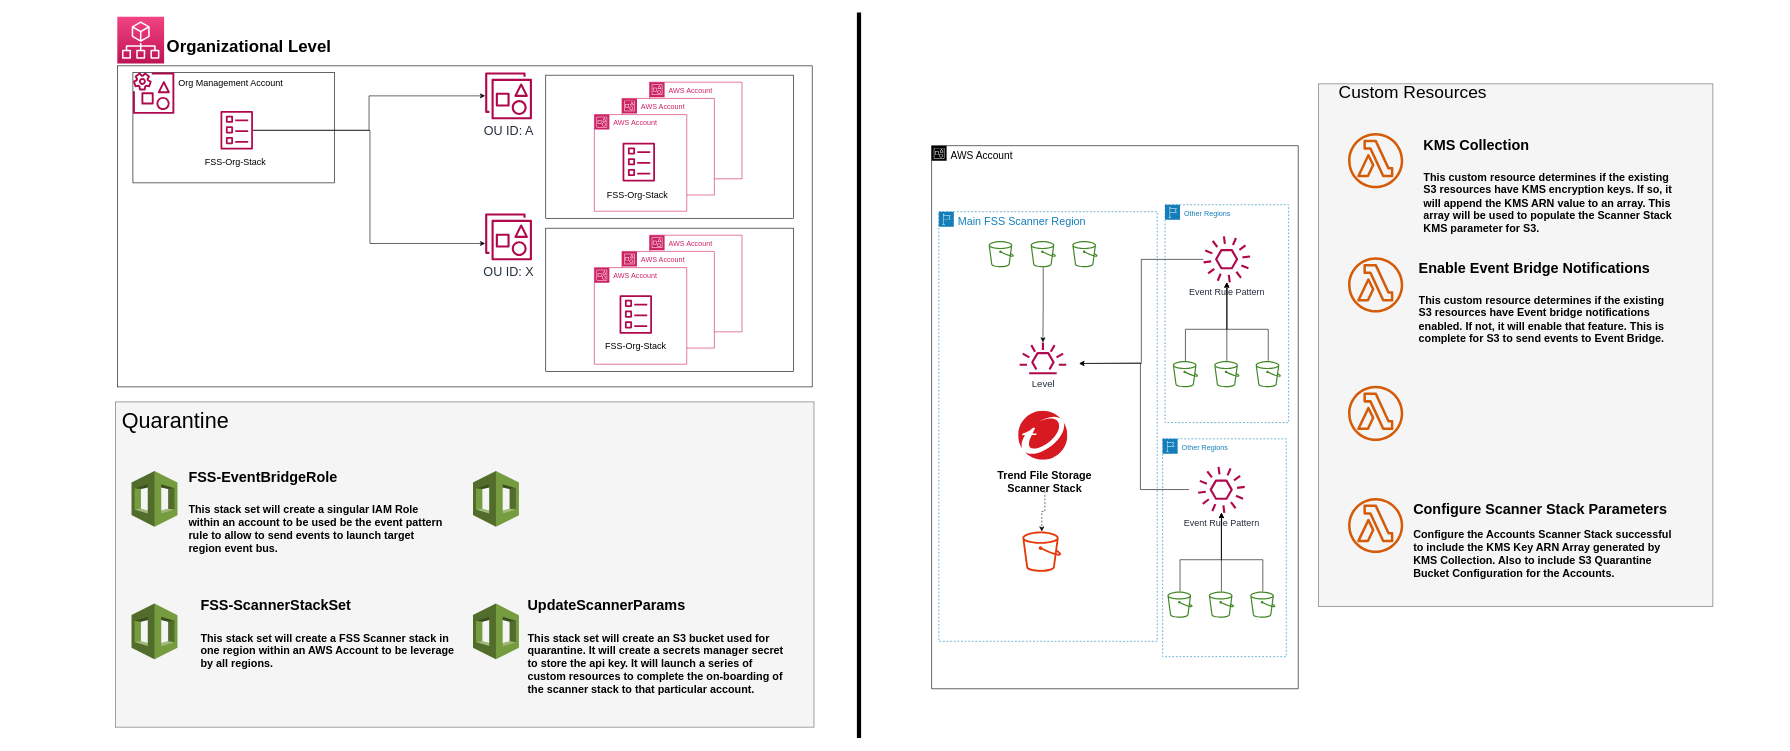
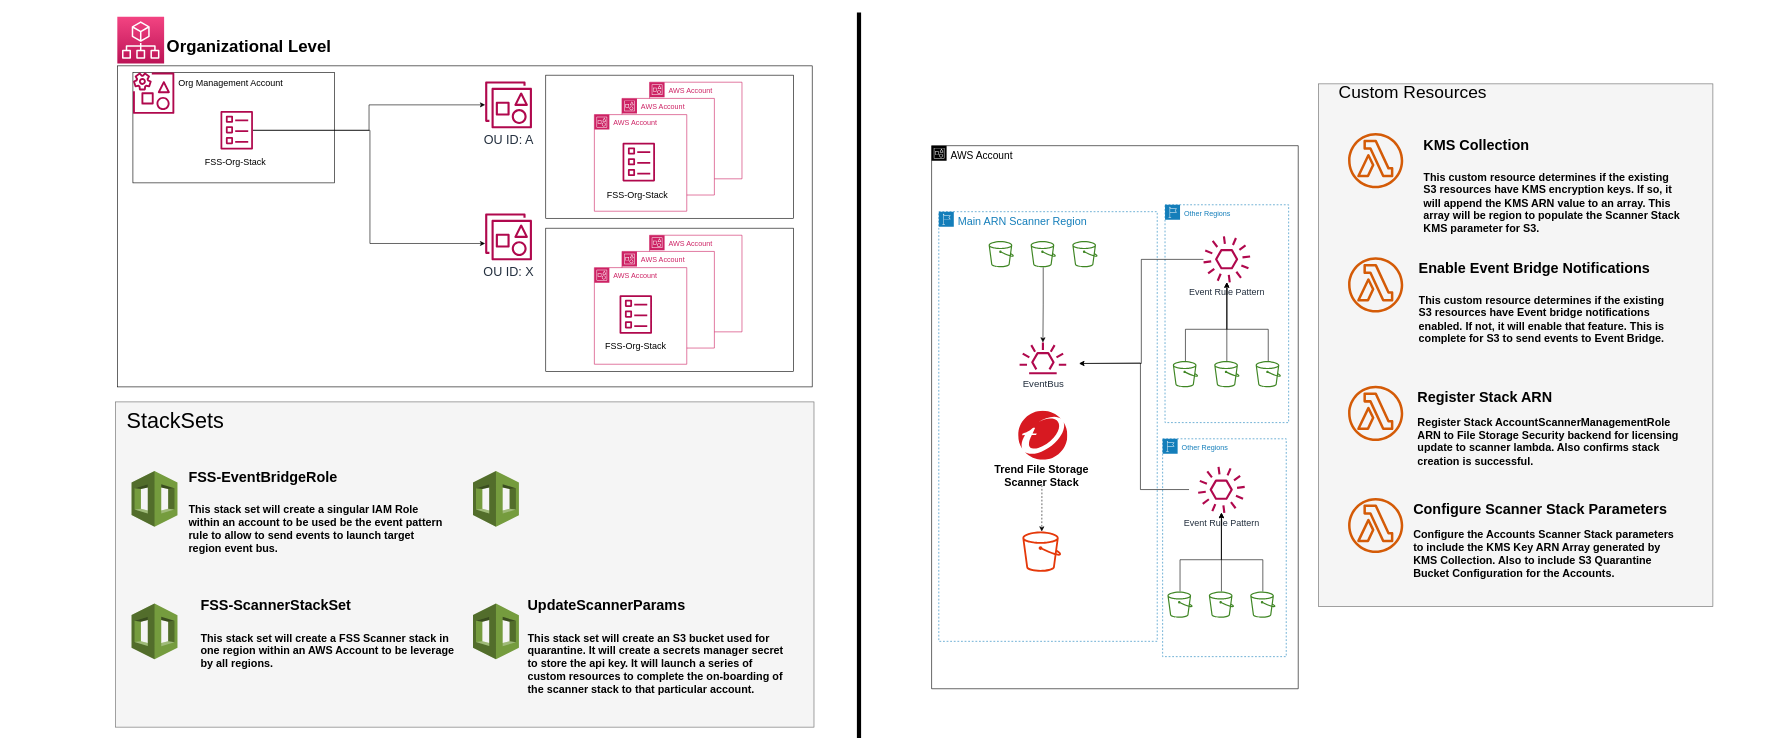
(509, 96) -> (509, 105)
(1552, 154) -> (1552, 154)
(1000, 220) -> (1000, 220)
(1043, 383) -> (1043, 383)
(176, 420) -> (176, 420)
none -> (1549, 432)
(1045, 482) -> (1042, 476)
(1546, 509) -> (1546, 509)
